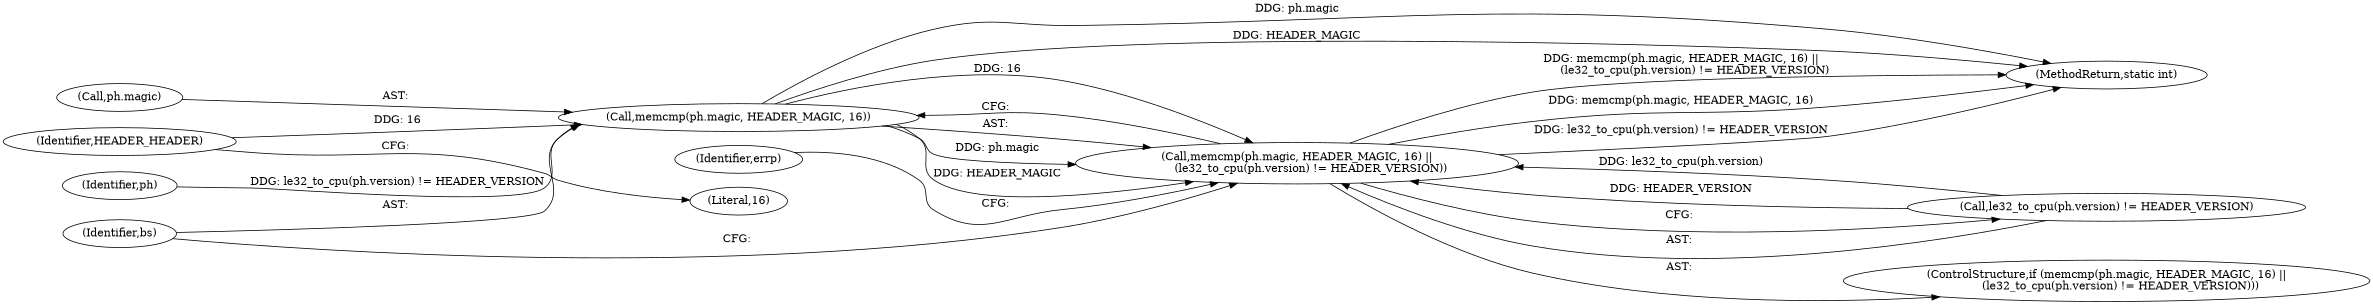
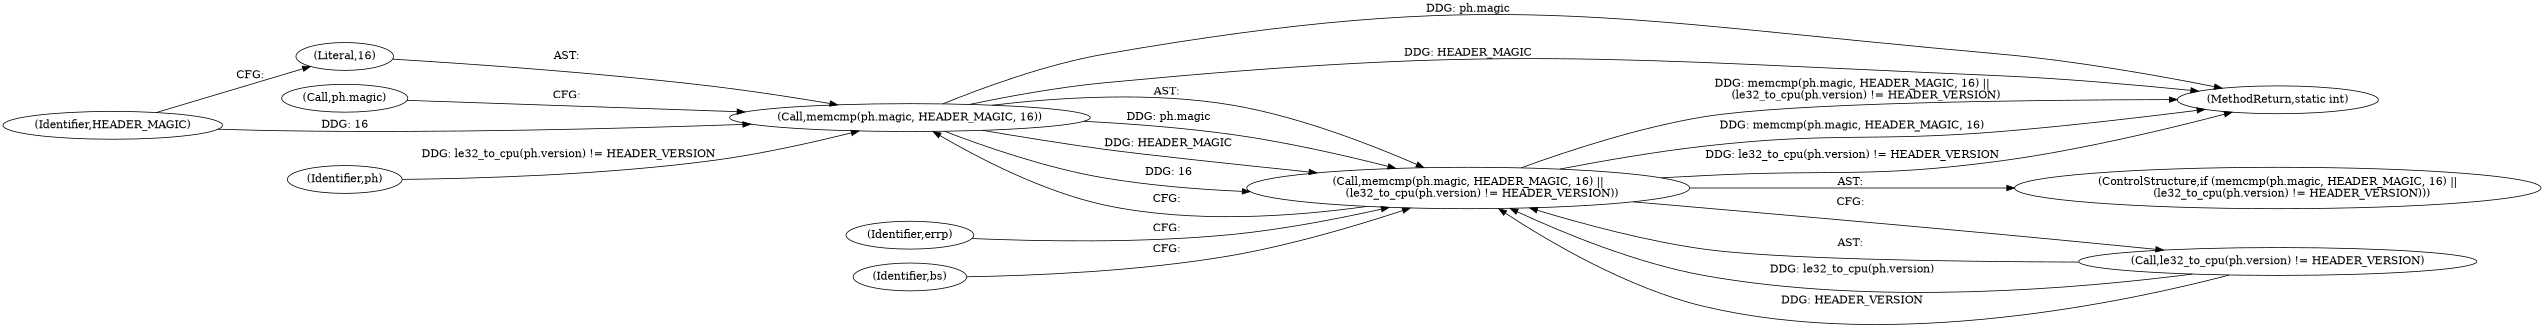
(397, 96) -> (568, 96)
(120, 142) -> (113, 125)
(409, 225) -> (612, 76)
